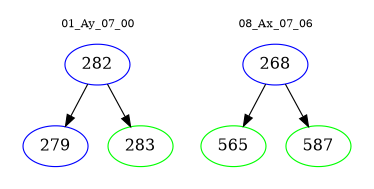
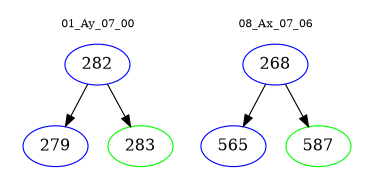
(233, 146) -> (233, 146)
